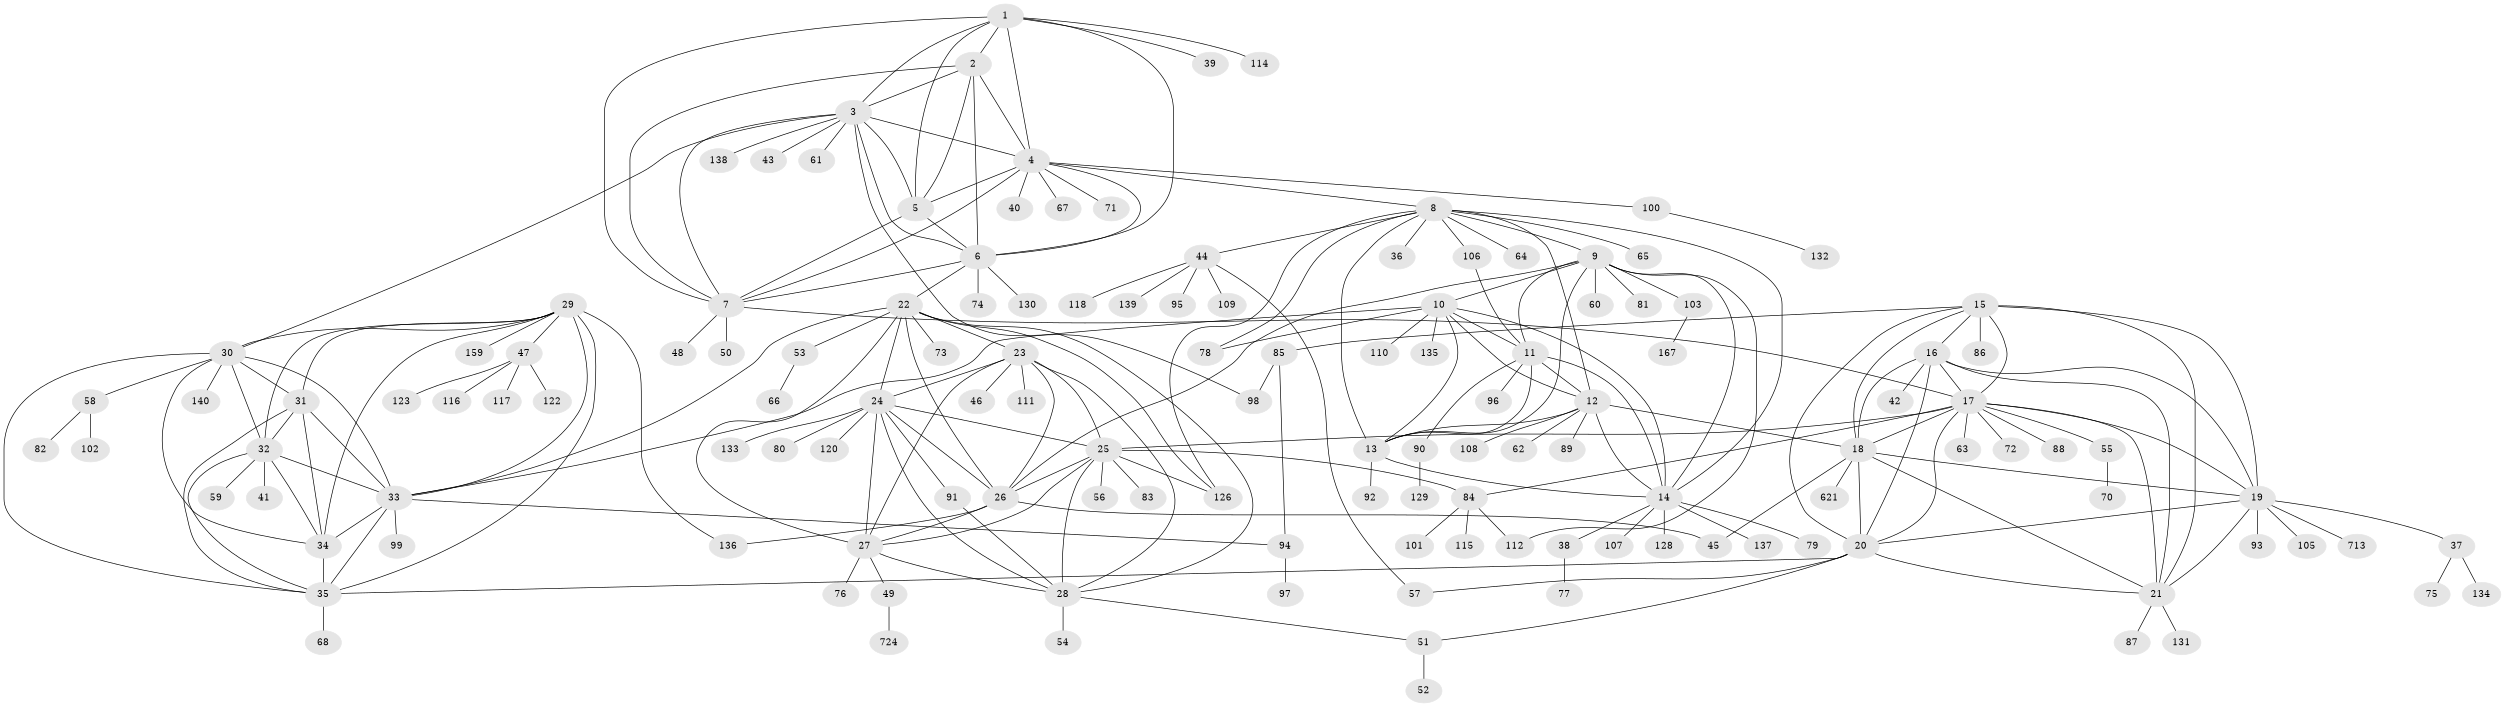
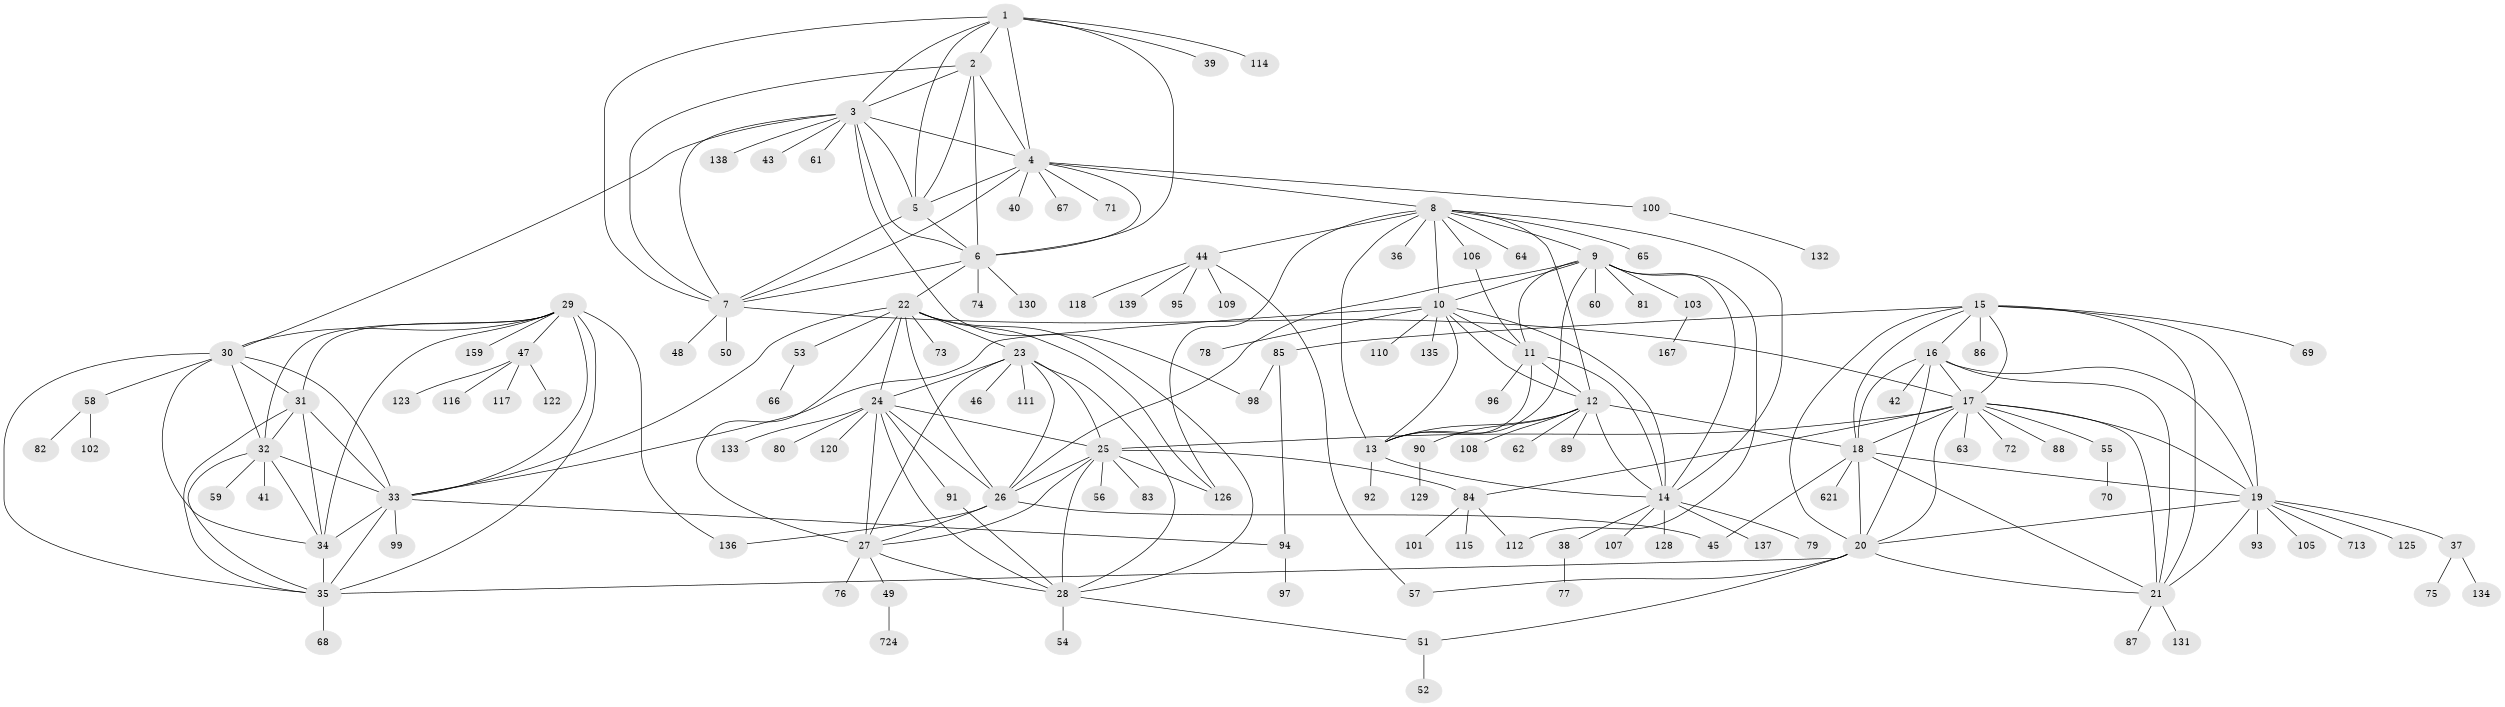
(1310, 268) -> (1437, 257)
none -> (2308, 353)
(1466, 393) -> (1506, 425)
(201, 402) -> none
none -> (2407, 546)
